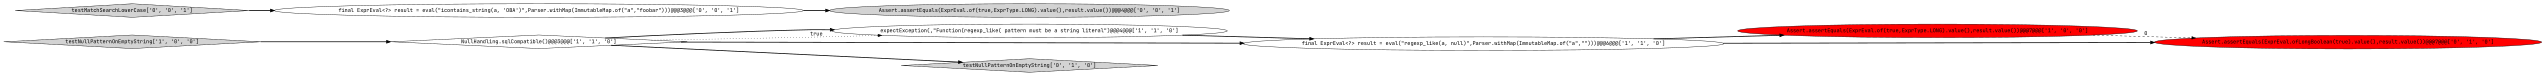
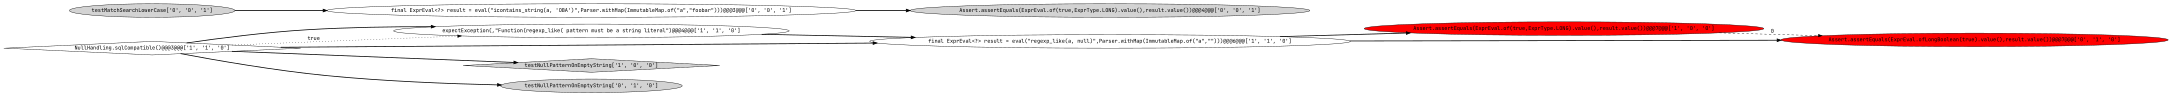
(132, 11) -> (152, 11)
(324, 42) -> (373, 57)
(1029, 65) -> (591, 86)
